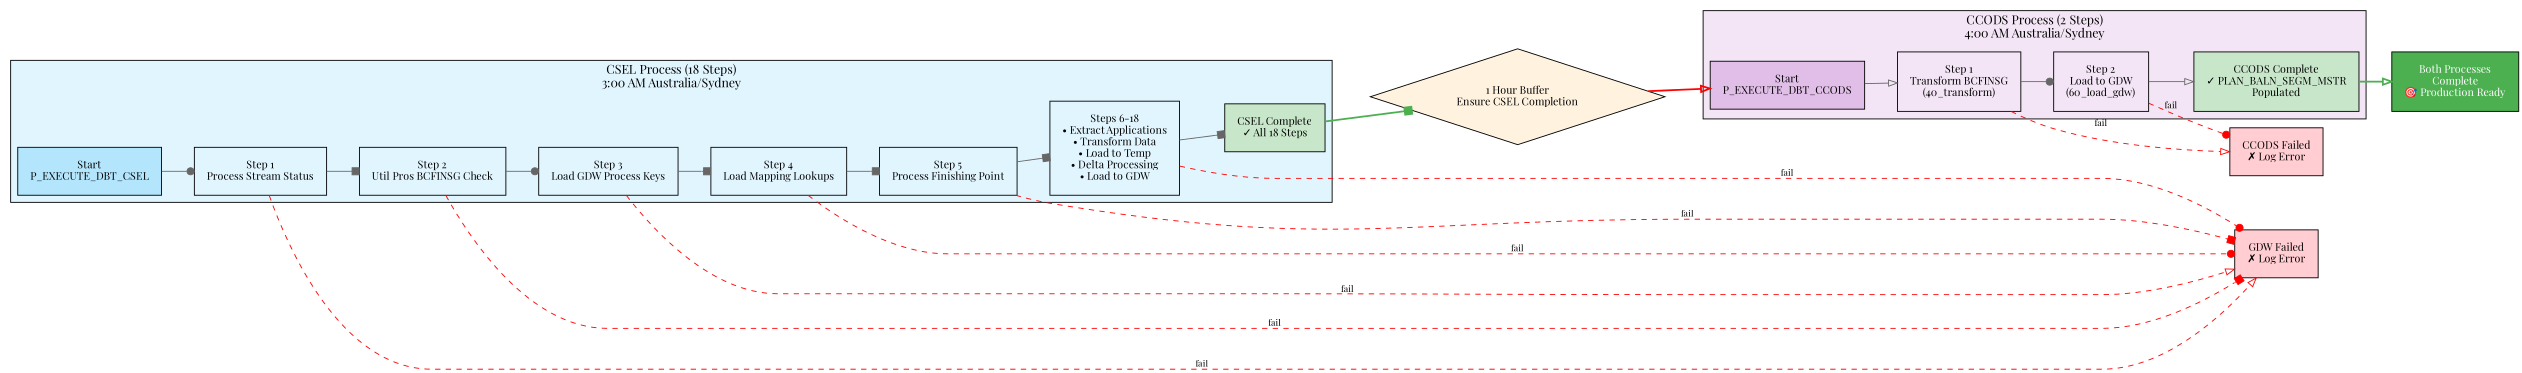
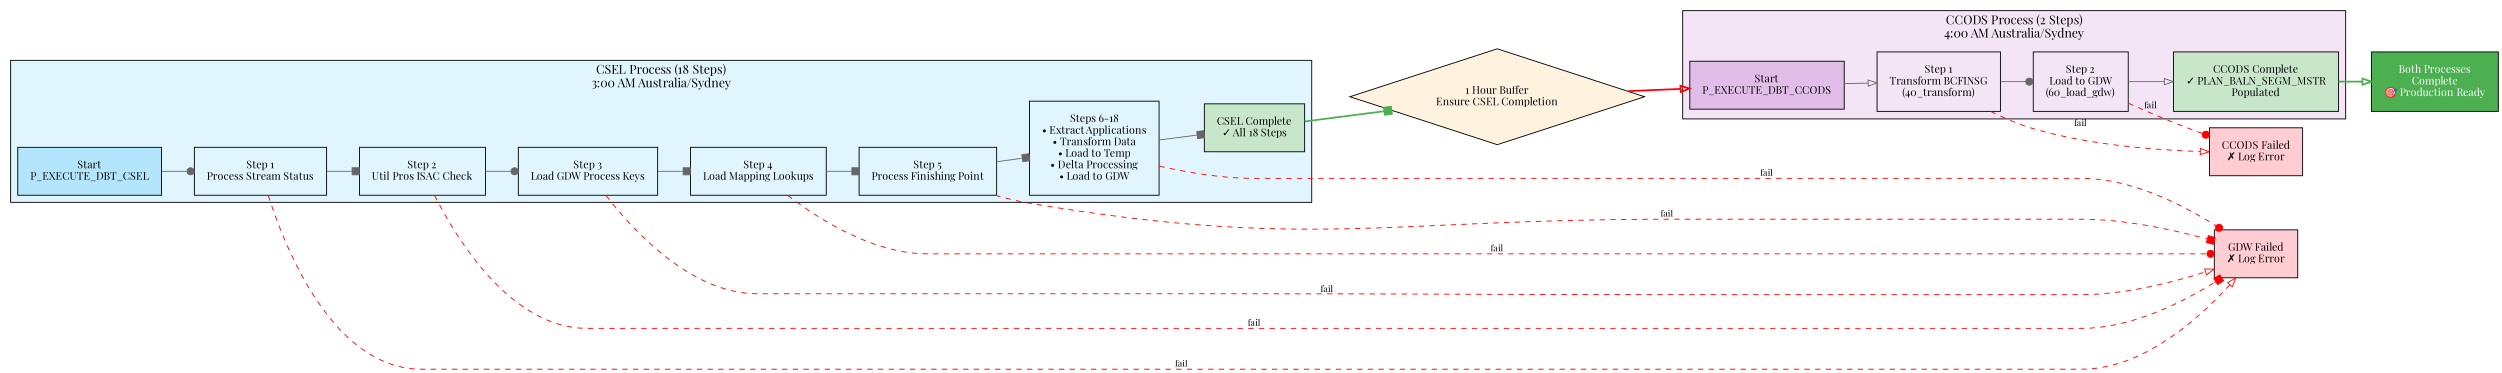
(433, 171) -> (422, 171)
